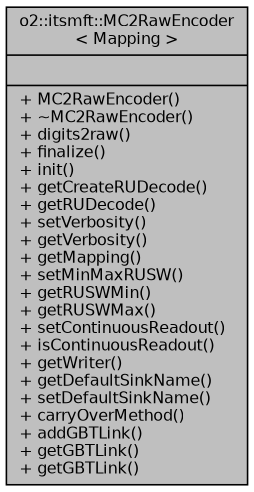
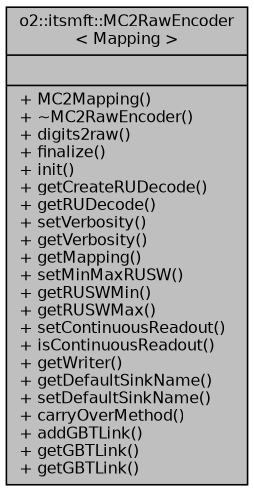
(100, 100) -> (85, 100)
